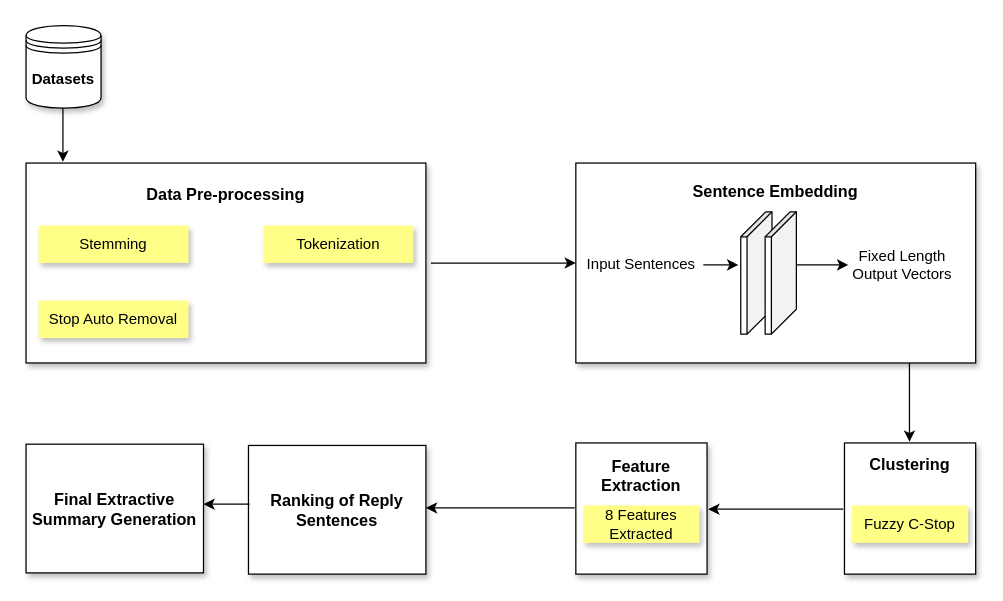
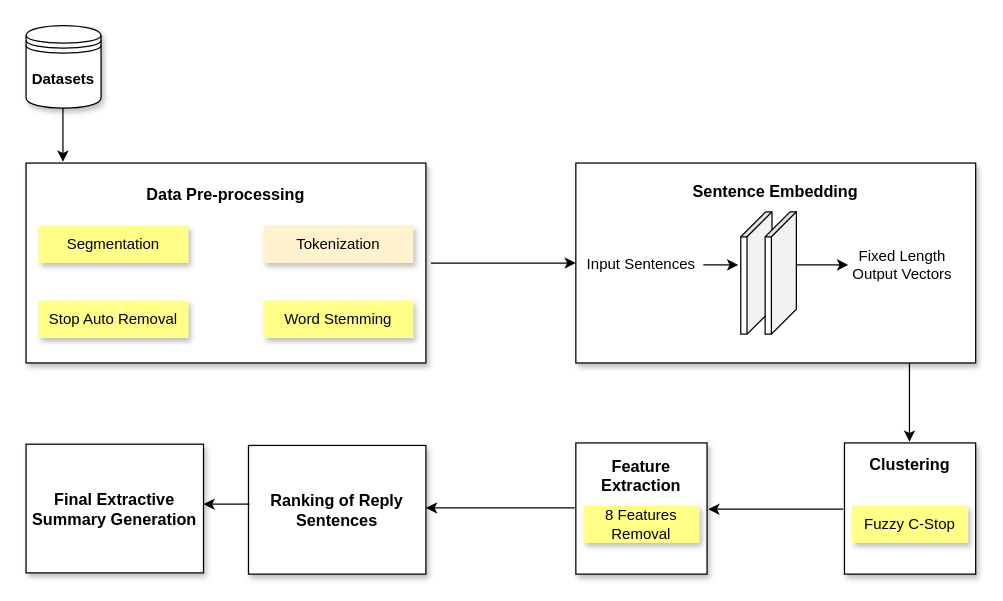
(113, 244) -> (113, 244)
(338, 244) -> (338, 244)
none -> (338, 319)
(641, 524) -> (641, 524)
